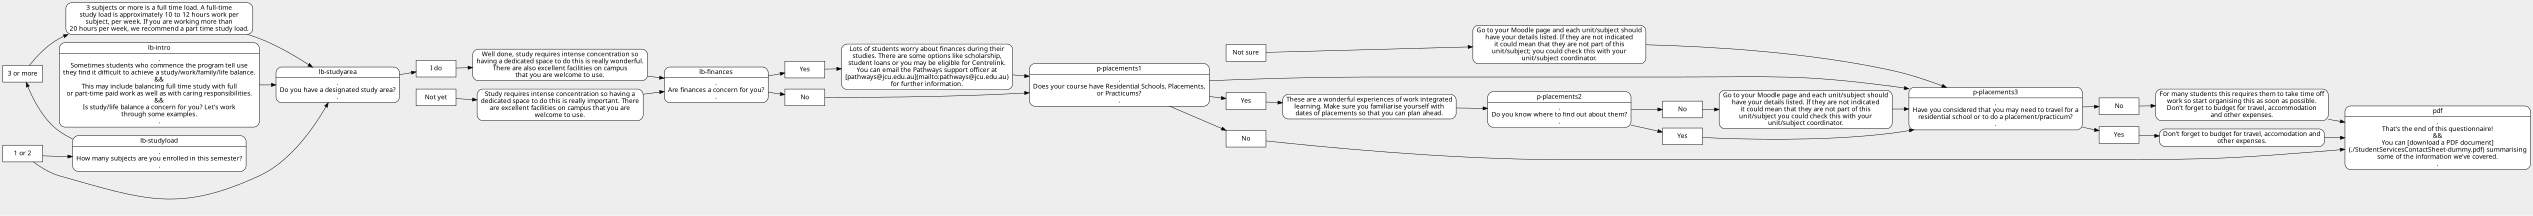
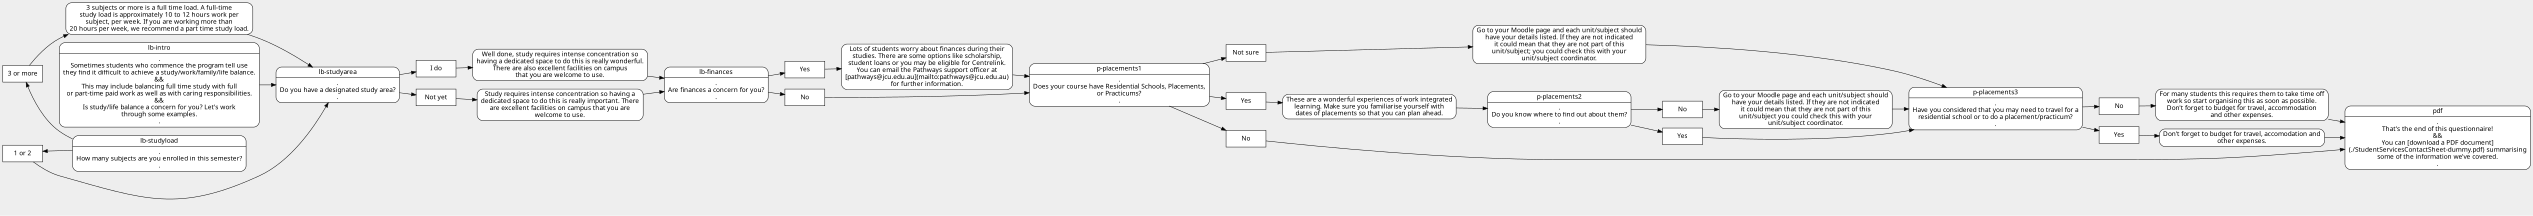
(1557, 77) -> (1212, 61)
none -> (405, 94)
(55, 156) -> (60, 151)
